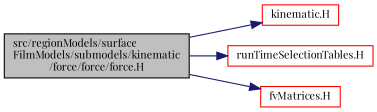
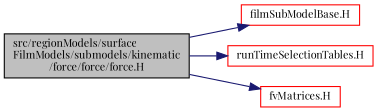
(300, 15) -> (300, 15)
